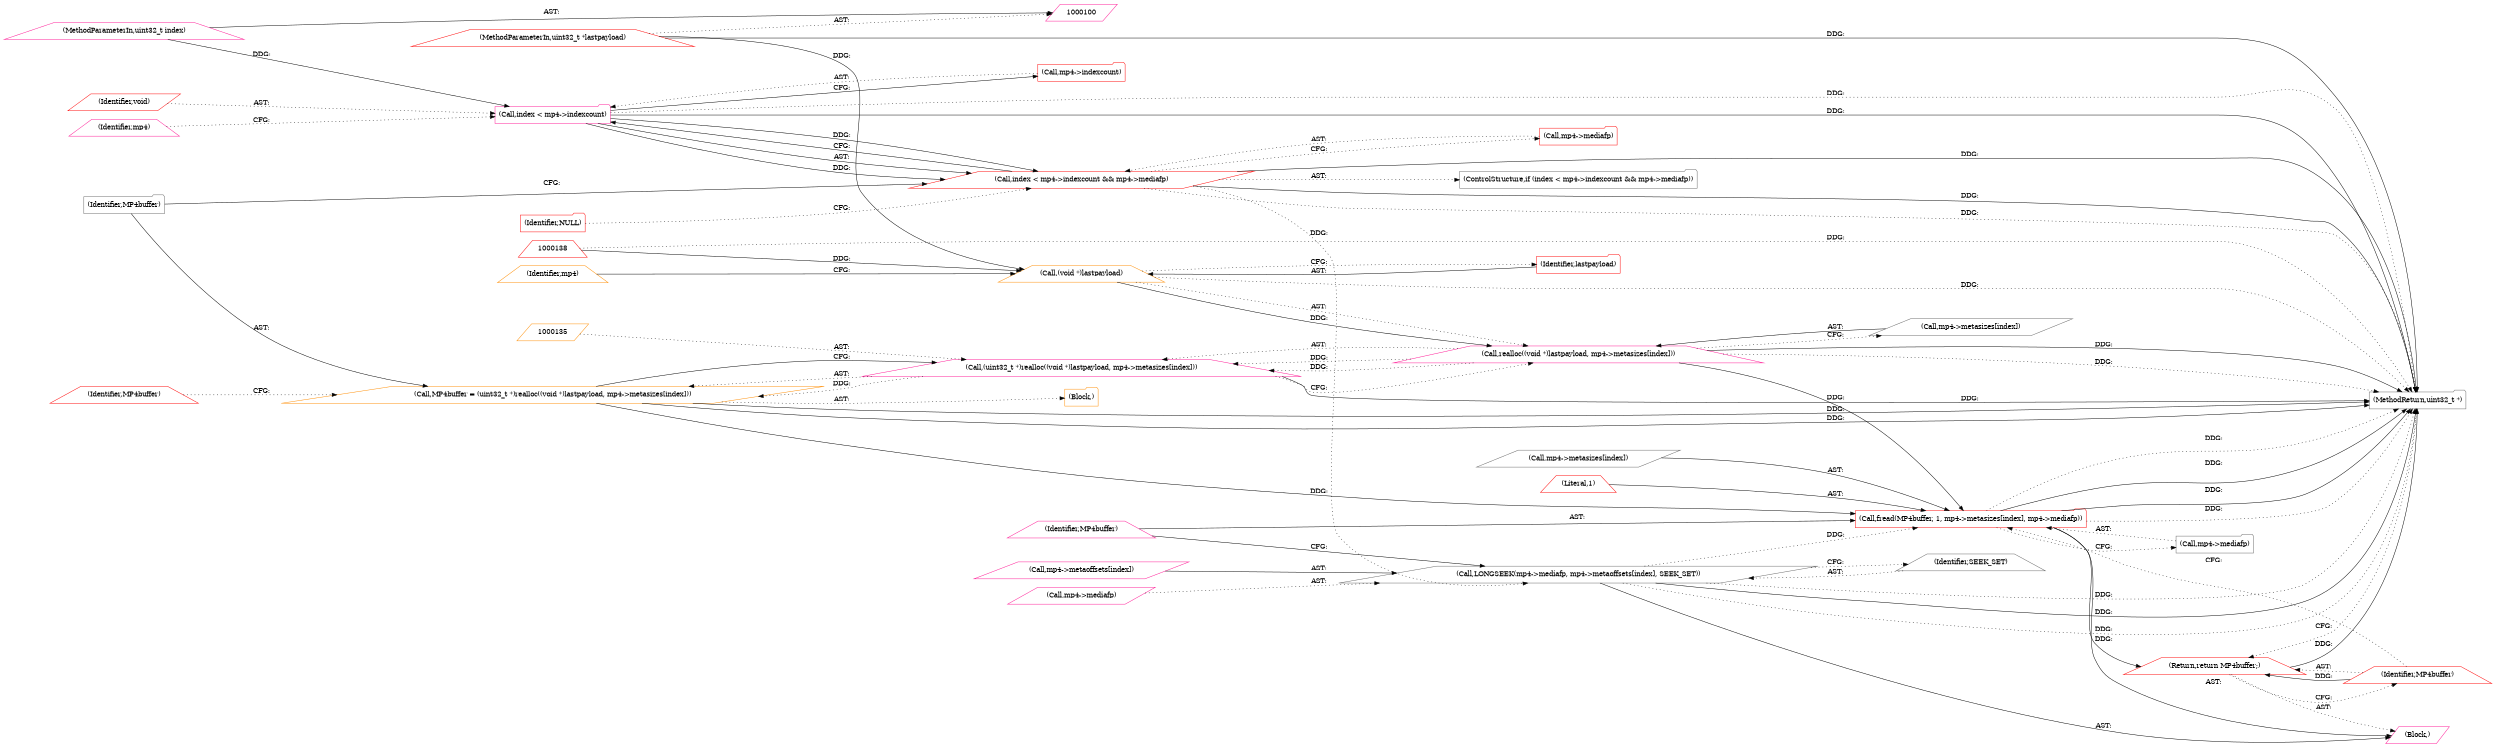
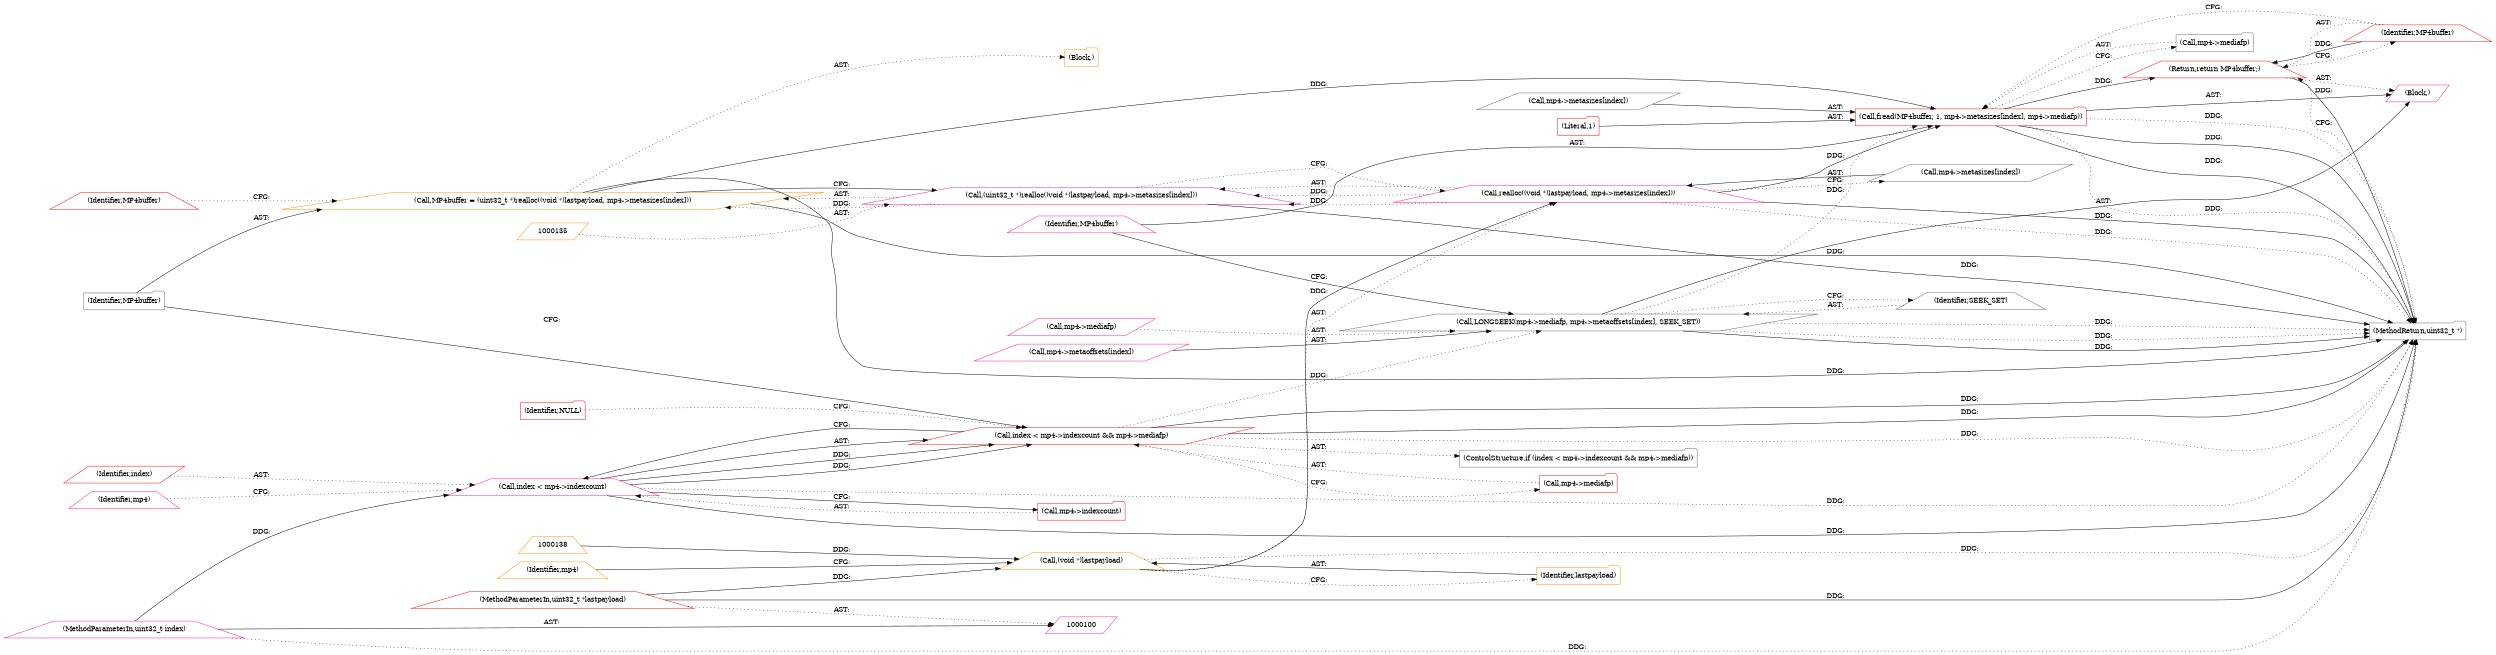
(124, 102) -> (124, 475)
(553, 115) -> (553, 487)
(1524, 241) -> (1421, 651)
(553, 249) -> (553, 545)
(1578, 265) -> (1578, 576)
(1578, 484) -> (1578, 127)
